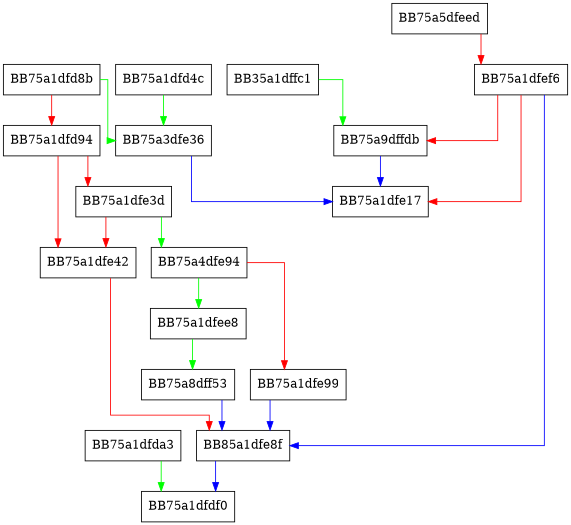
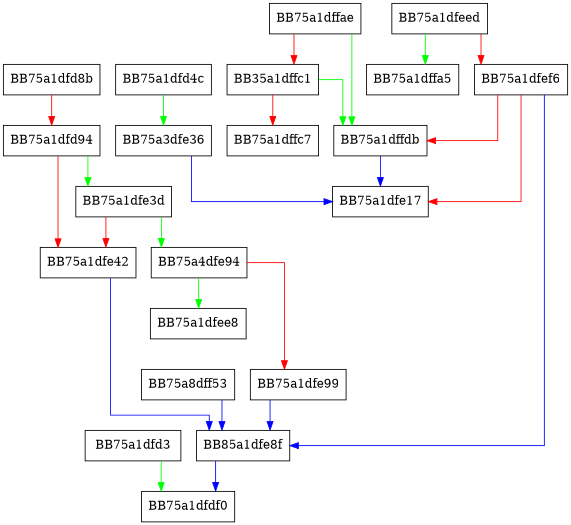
none -> (315, 19)
(440, 19) -> (440, 19)
none -> (413, 80)
(108, 107) -> none
none -> (273, 141)
(380, 141) -> (380, 141)
(88, 167) -> (88, 167)
(193, 350) -> none
(111, 399) -> (111, 399)
(133, 446) -> (133, 446)
